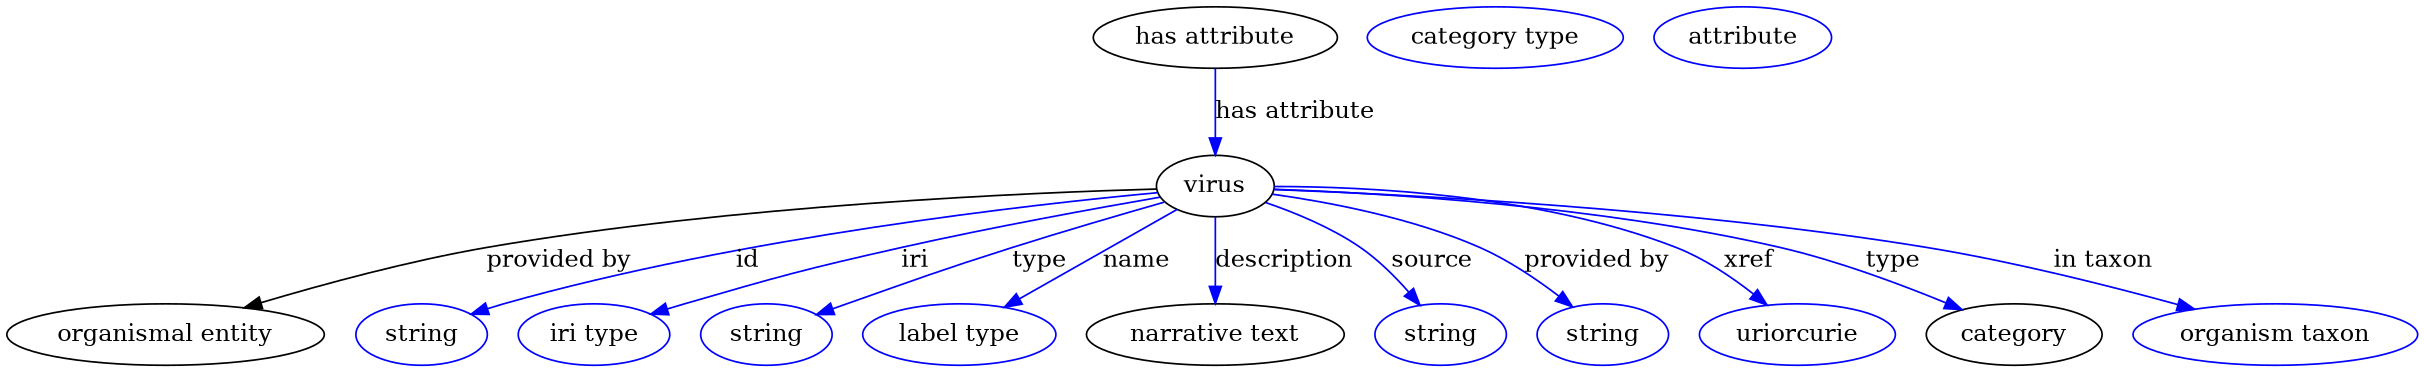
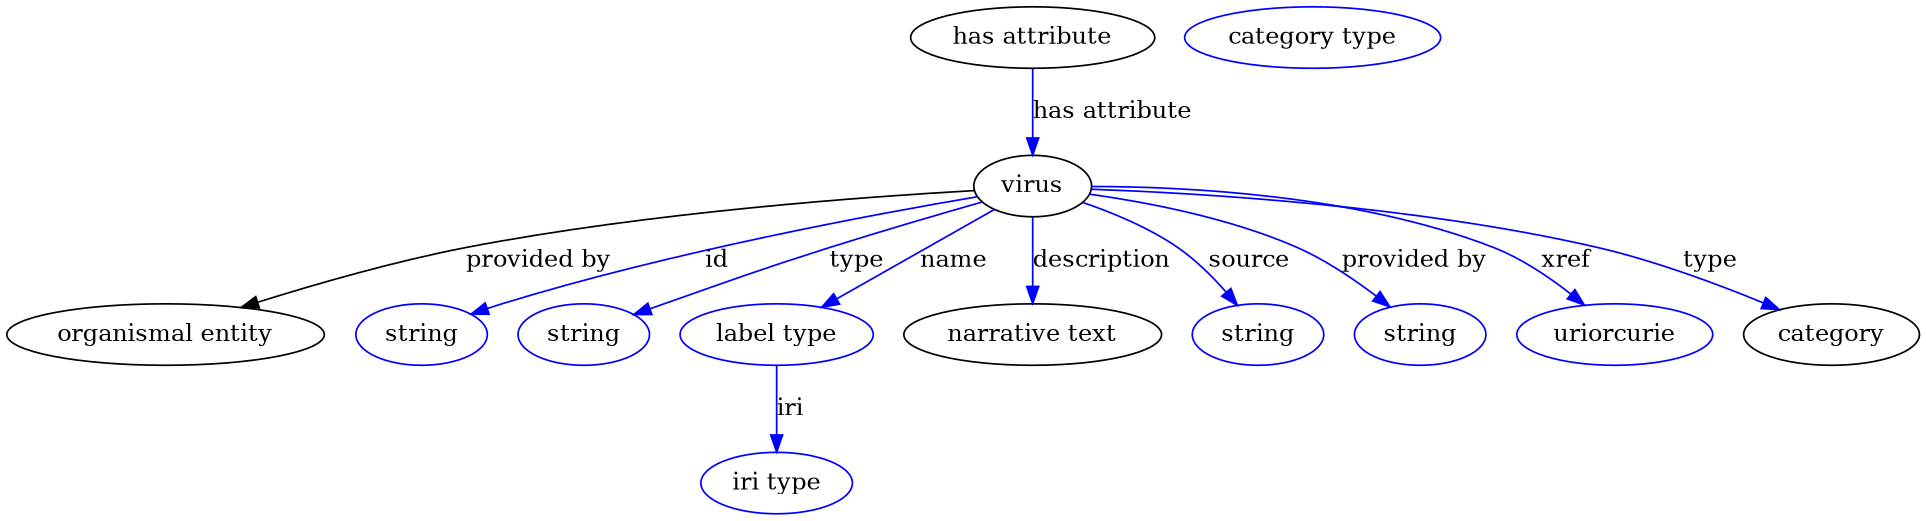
(1743, 38) -> none
(912, 245) -> (777, 400)
(2275, 335) -> none
